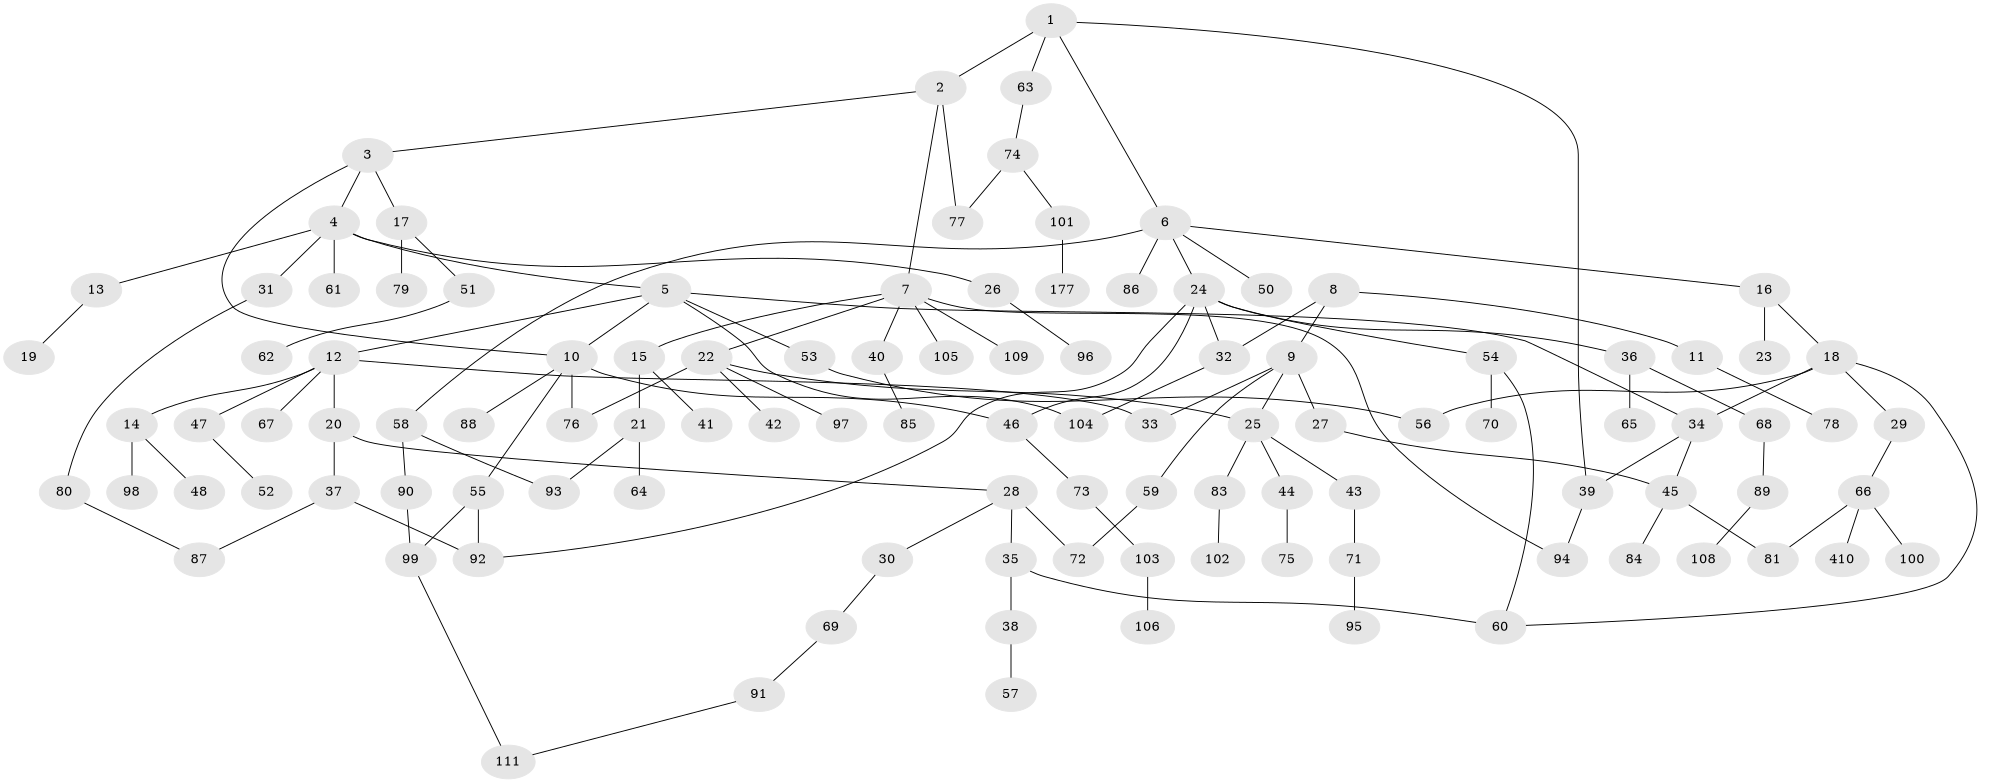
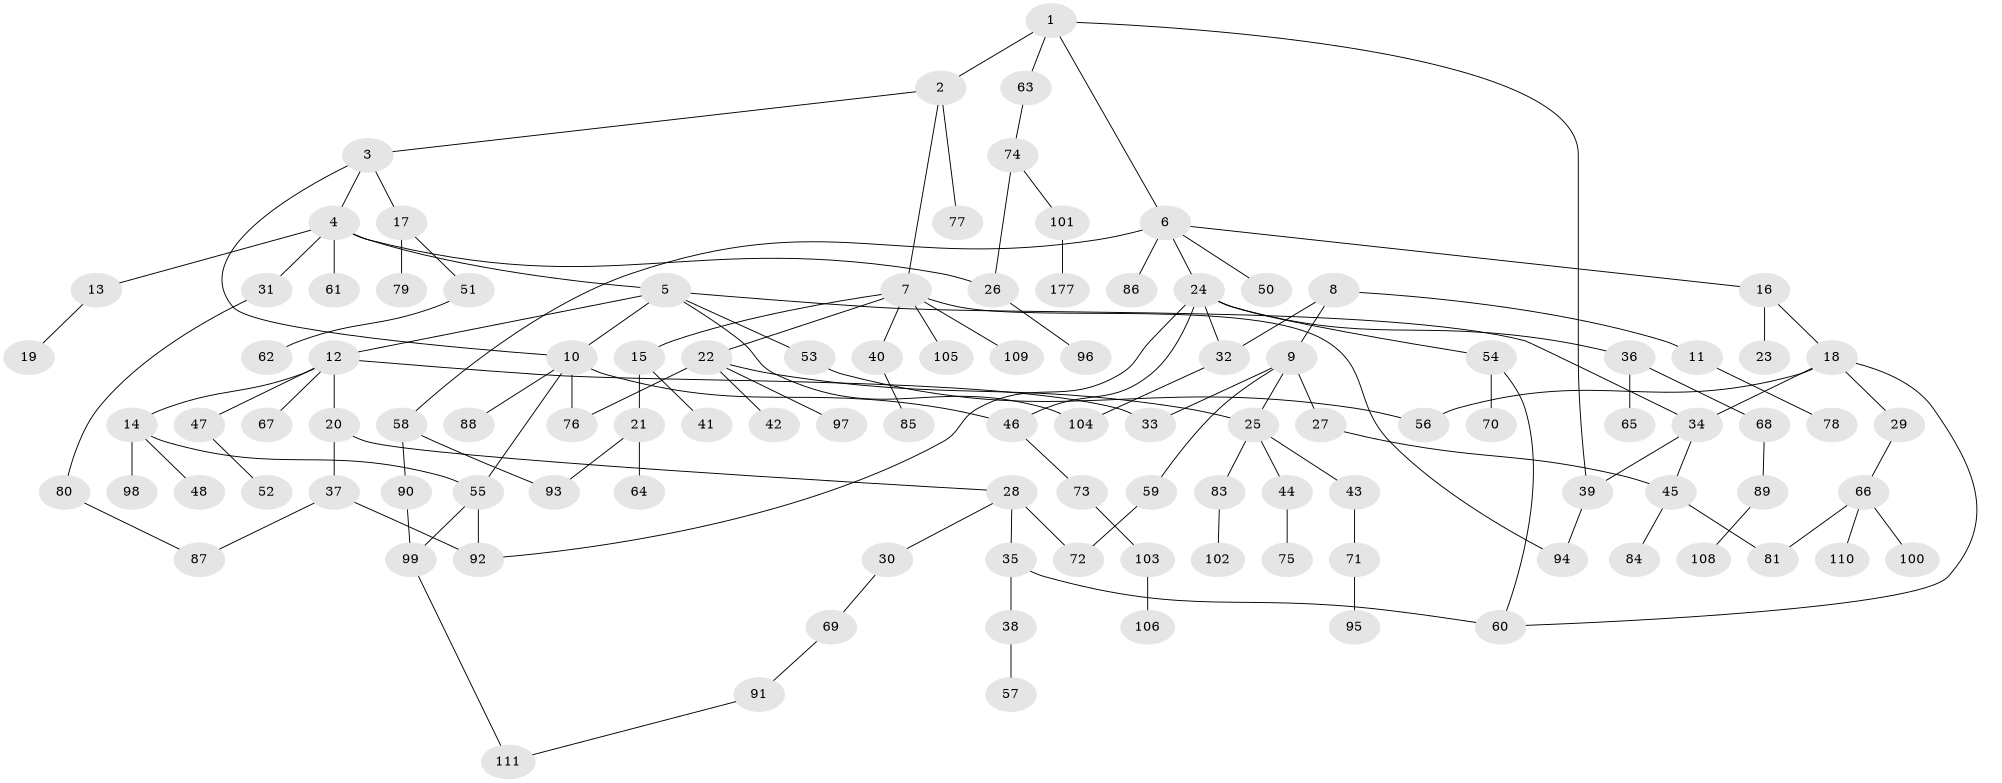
(985, 189) -> (1003, 223)
none -> (305, 460)
(1842, 560) -> (1842, 560)
